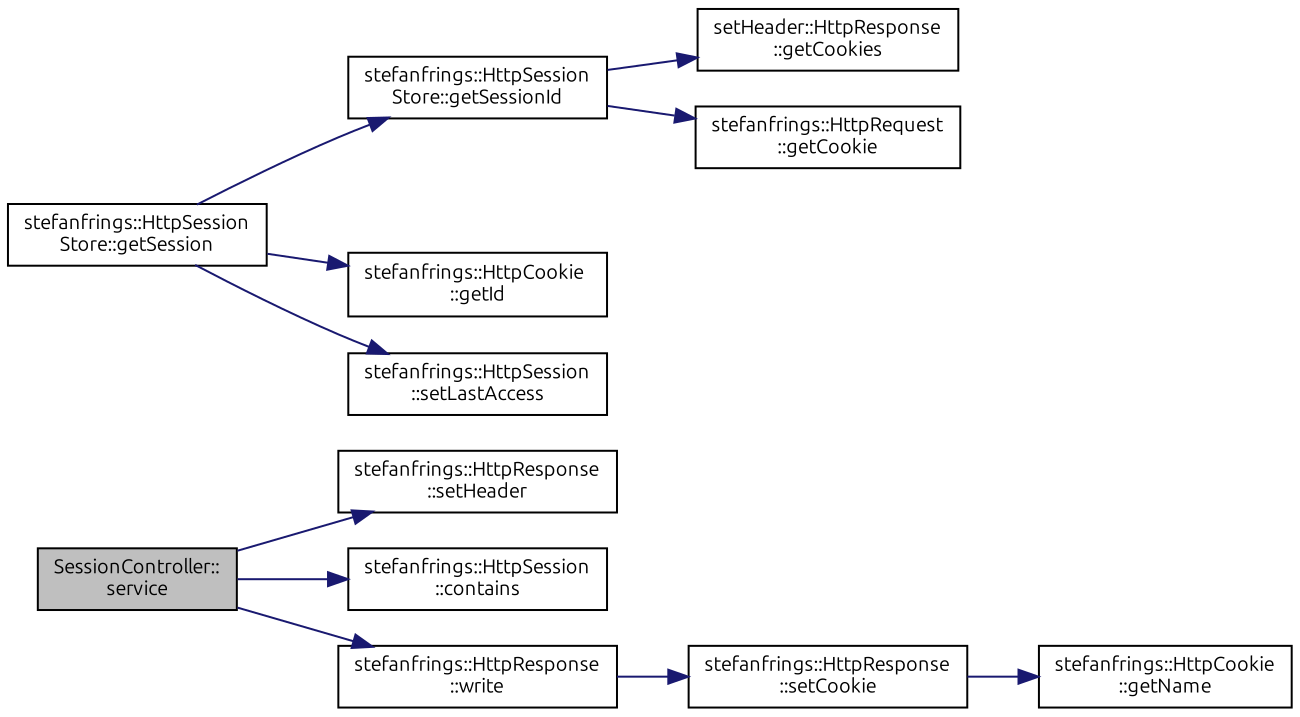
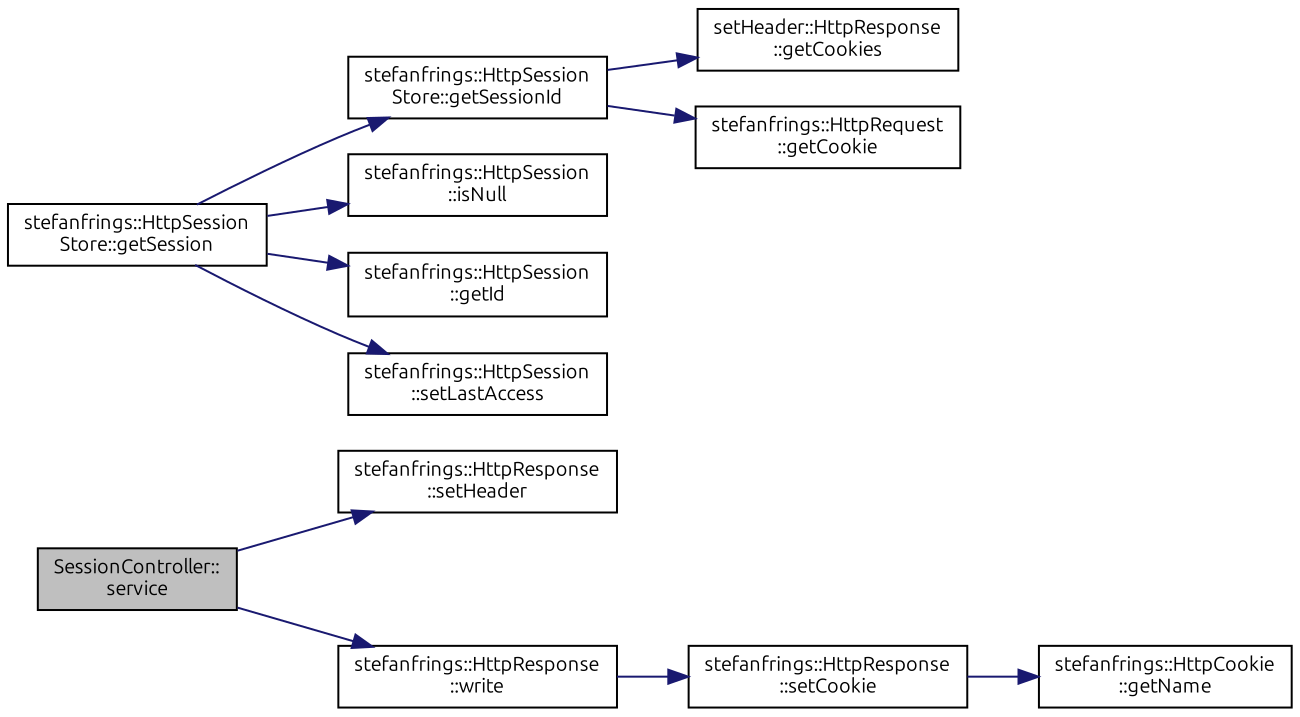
none -> (478, 185)
(478, 285) -> (478, 285)
(478, 579) -> none
